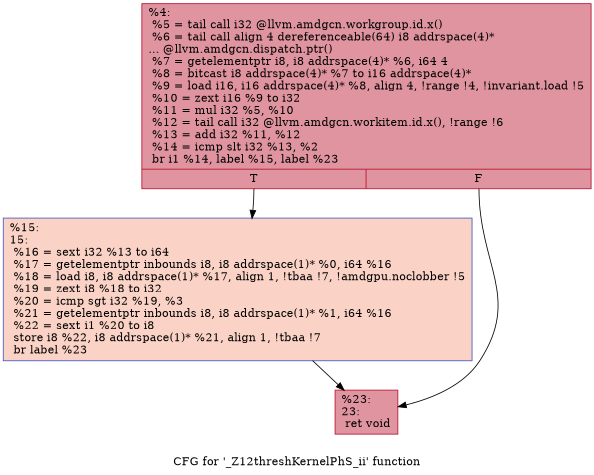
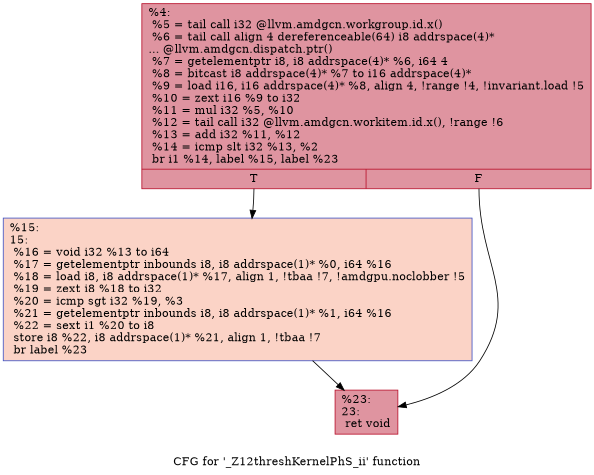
(90, 252) -> (90, 252)
